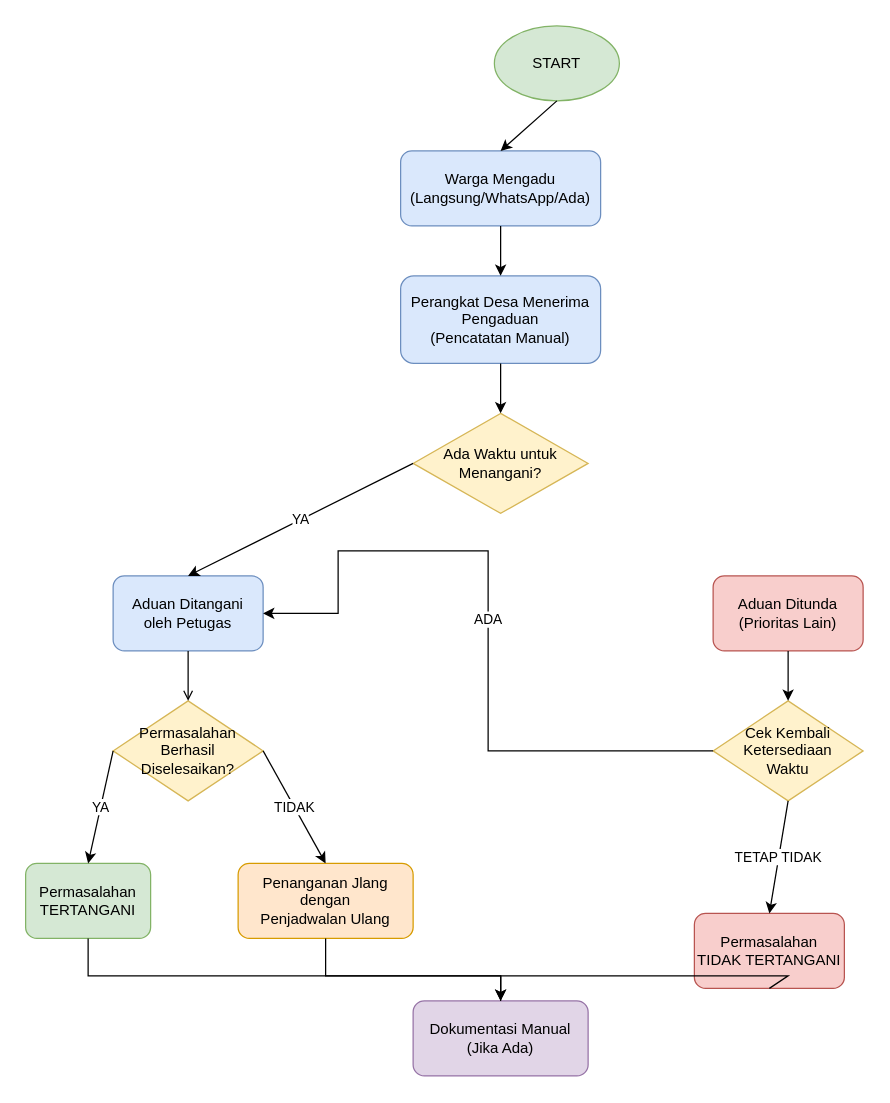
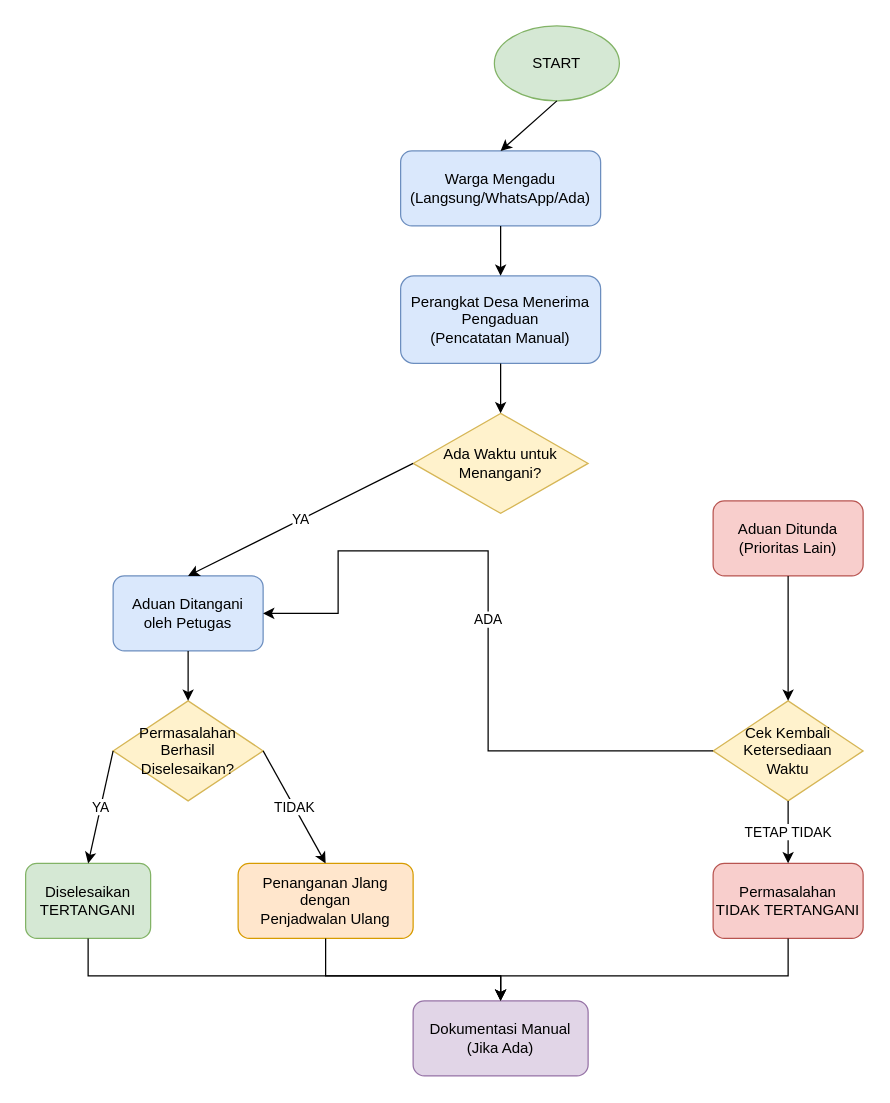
(788, 613) -> (788, 538)
(188, 692) -> (188, 691)
(88, 901) -> (88, 901)
(769, 951) -> (788, 901)
(501, 997) -> (501, 993)
